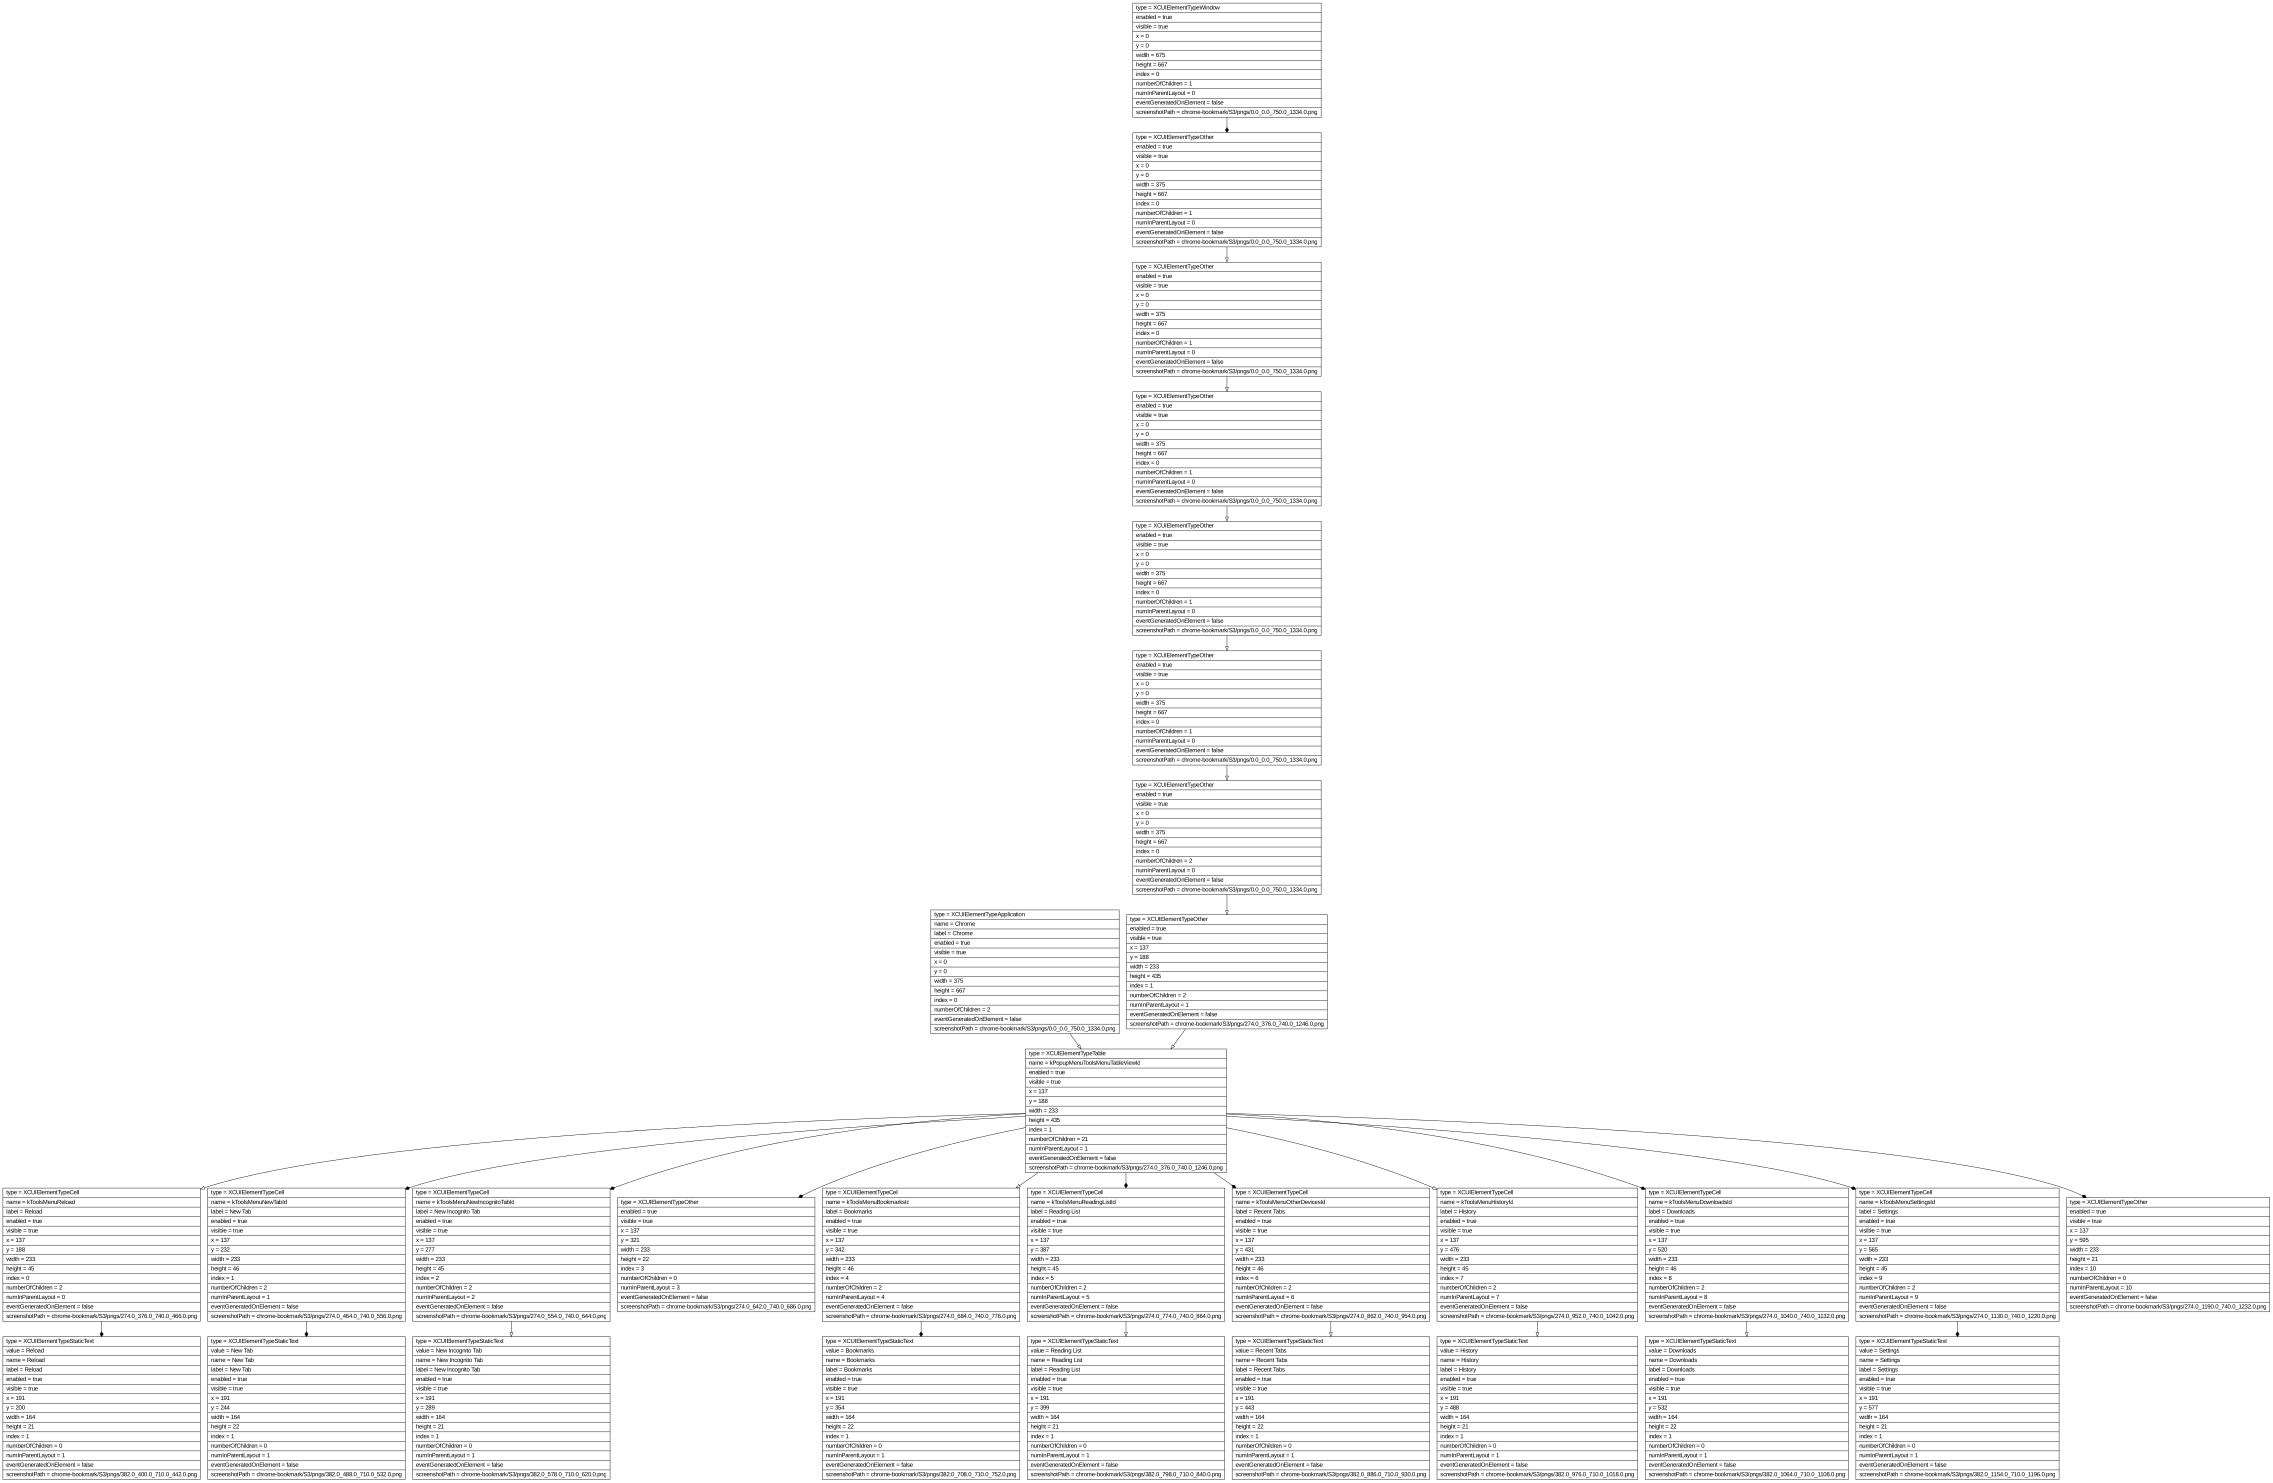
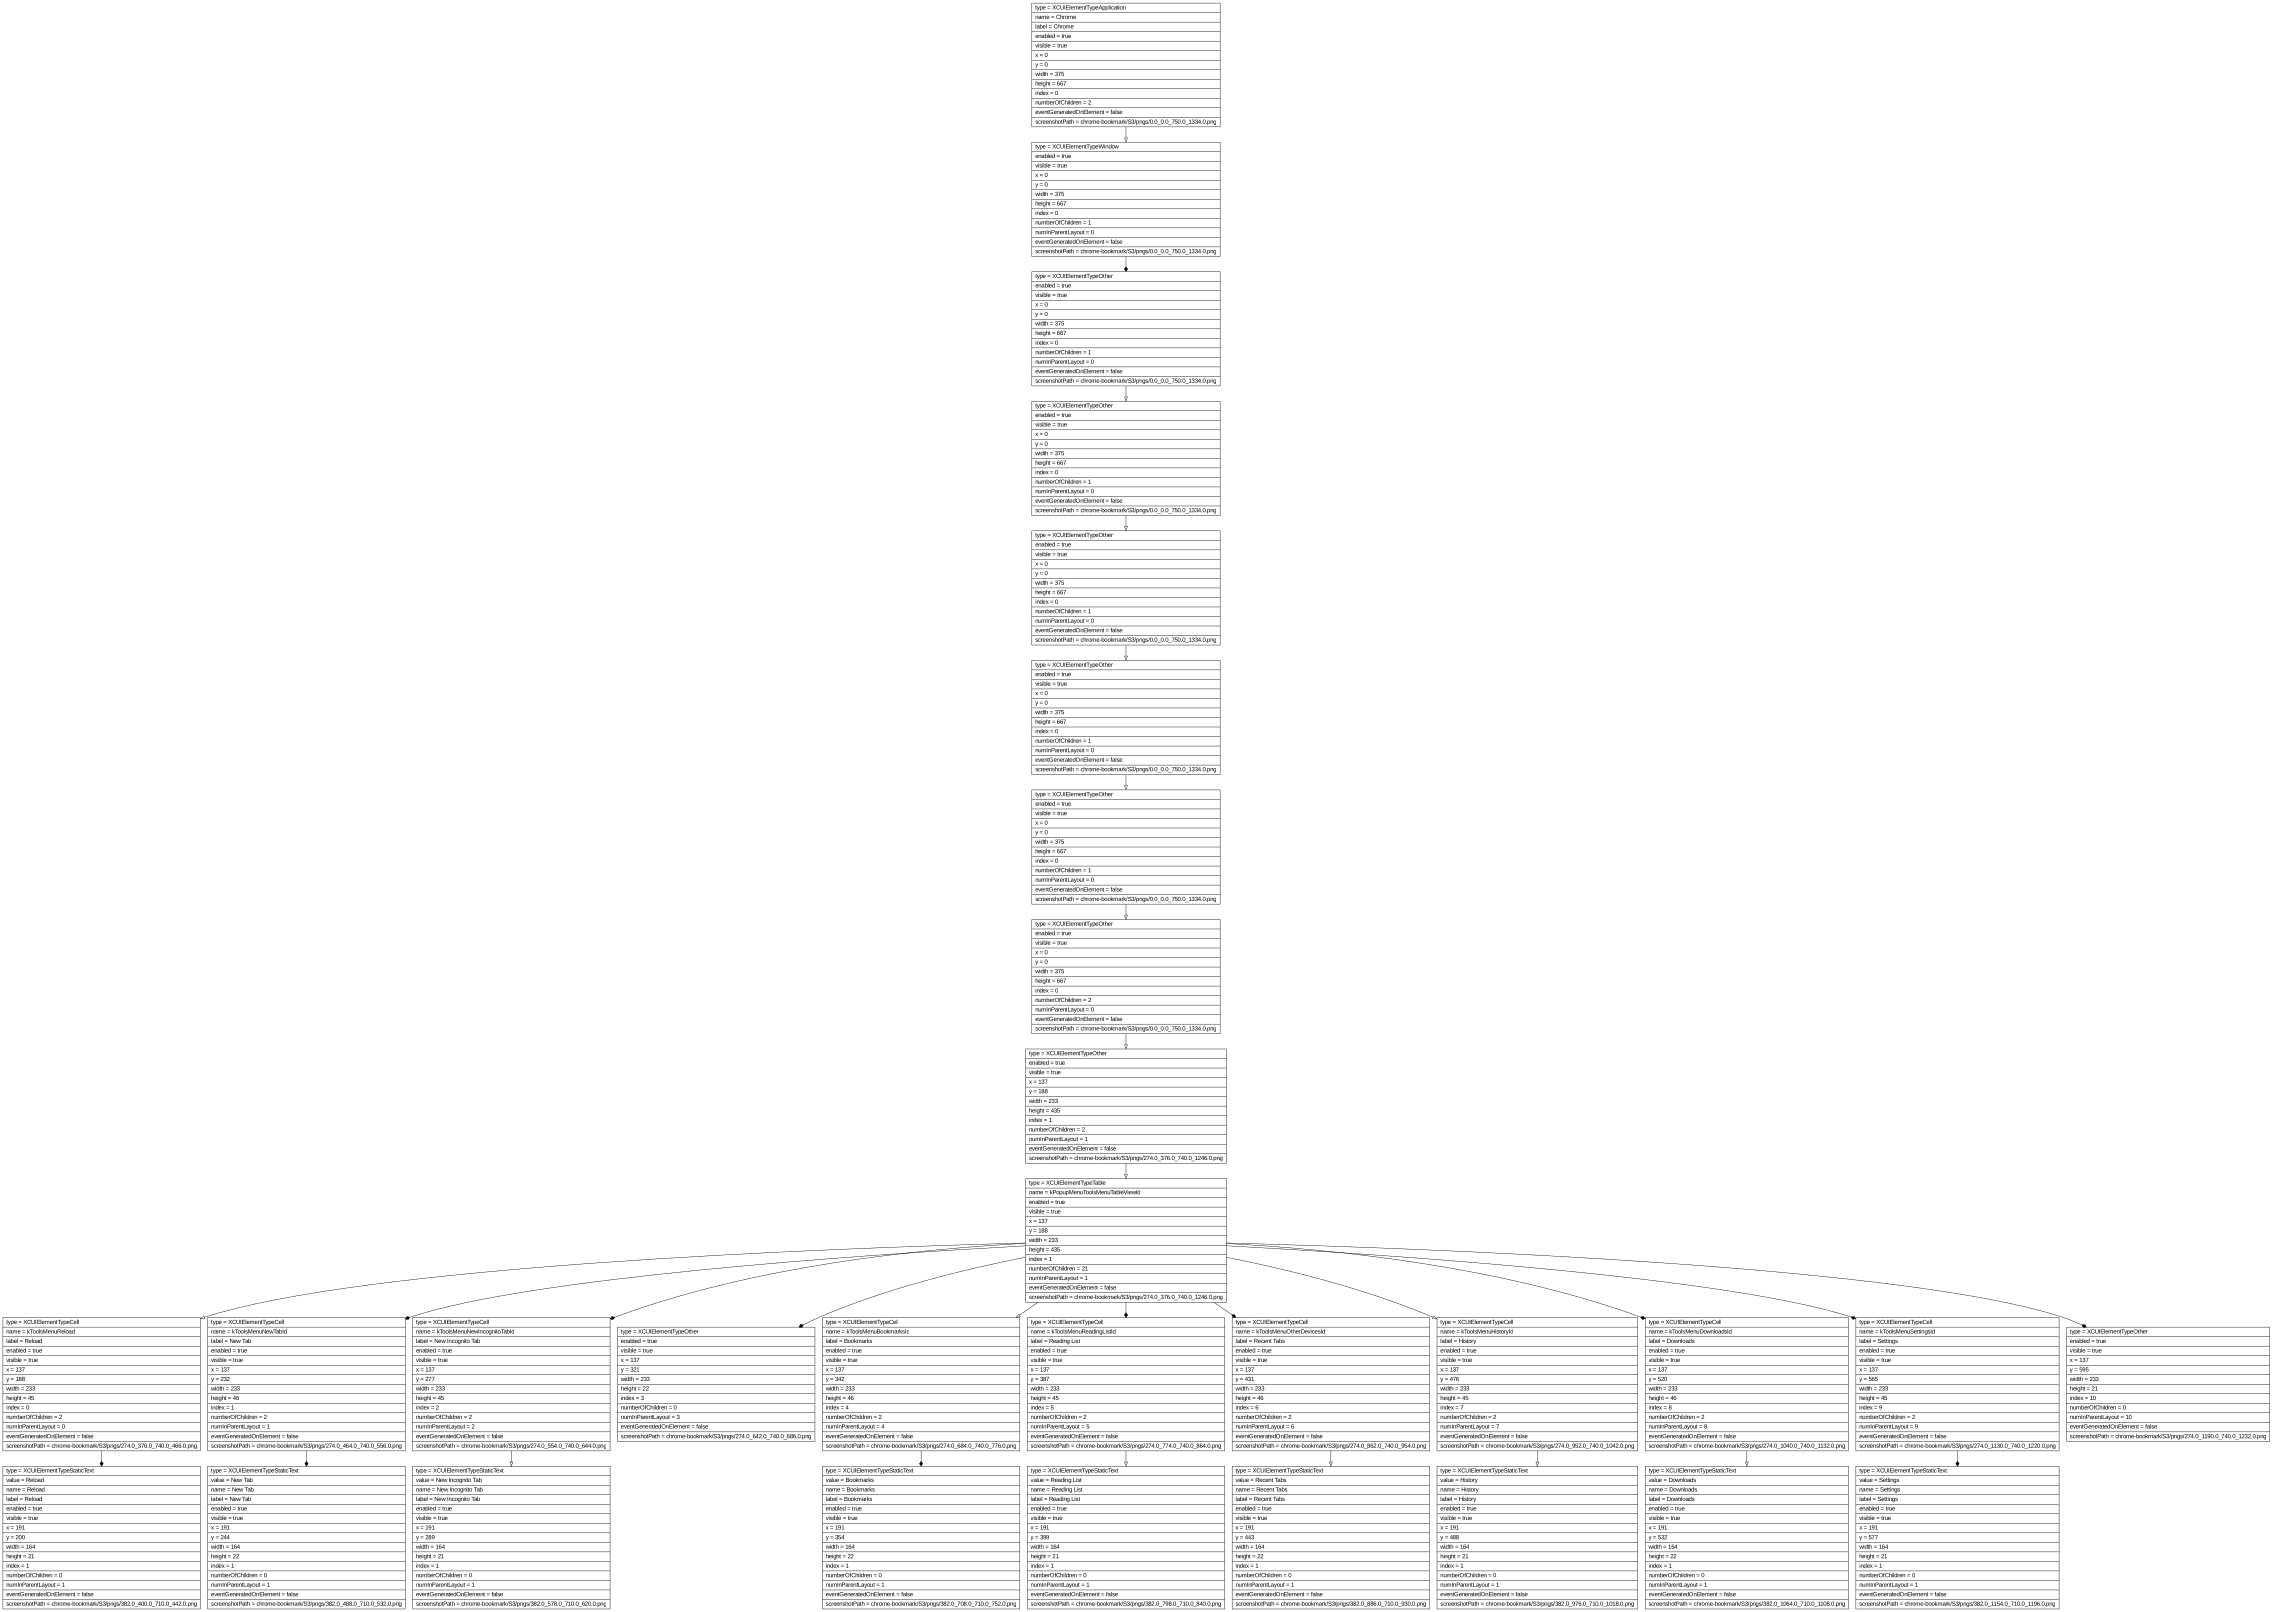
(1151, 55) -> (1050, 194)
(1074, 1040) -> (1126, 132)
